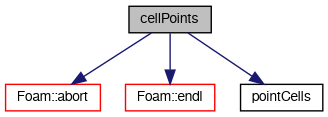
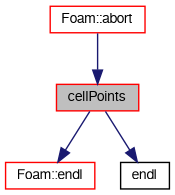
(170, 20) -> (98, 98)
(117, 55) -> (98, 52)
(282, 98) -> (145, 176)
